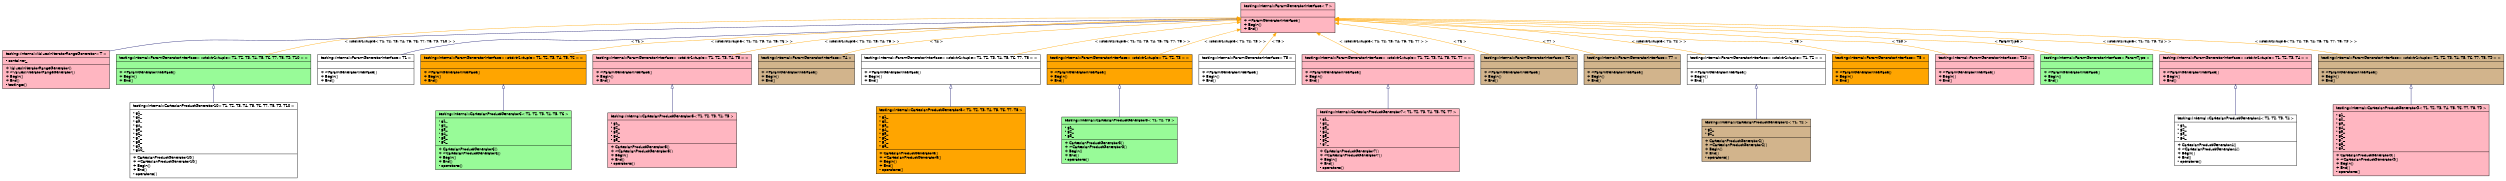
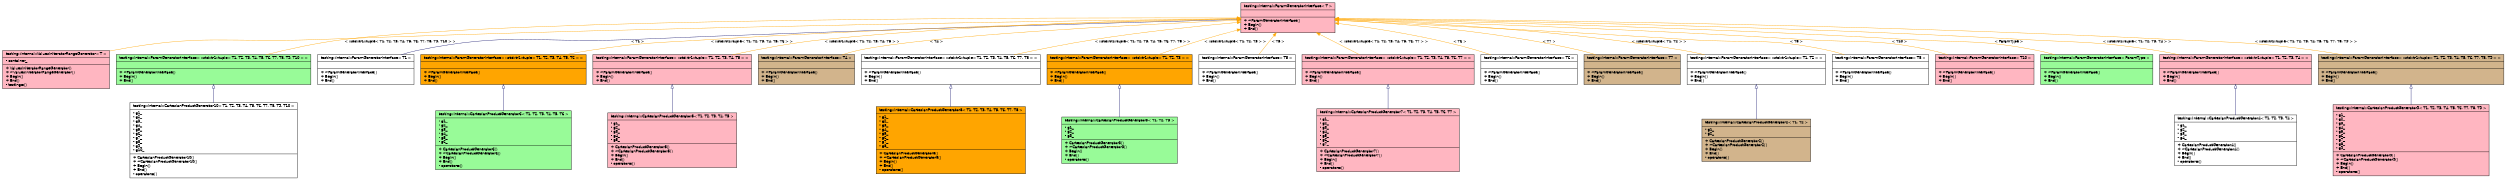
(673, 29) -> (673, 29)
(1529, 70) -> (1529, 70)
(1880, 70) -> (1880, 70)
